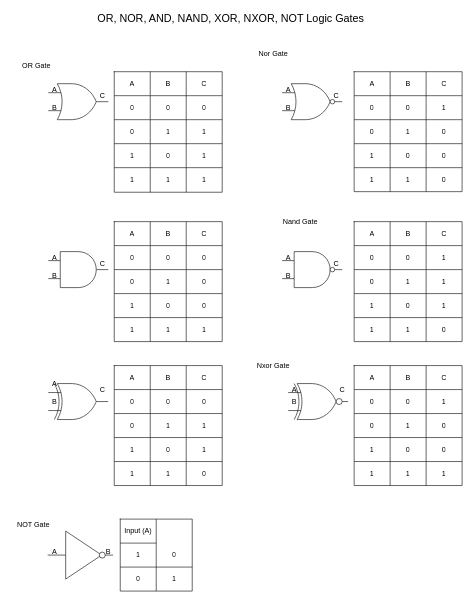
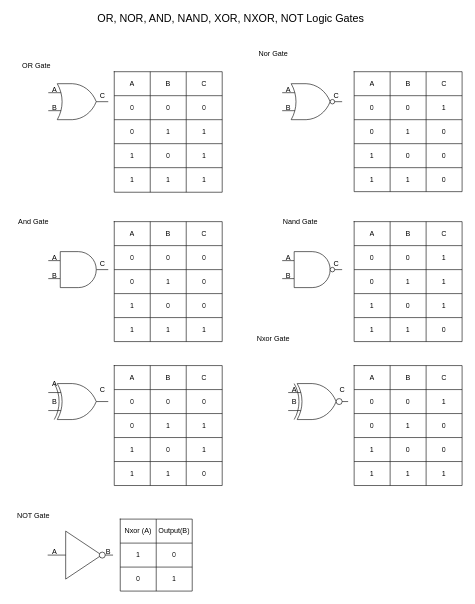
none -> (33, 222)
(273, 366) -> (273, 339)
(33, 525) -> (33, 516)
(138, 531) -> (138, 531)
none -> (174, 531)
